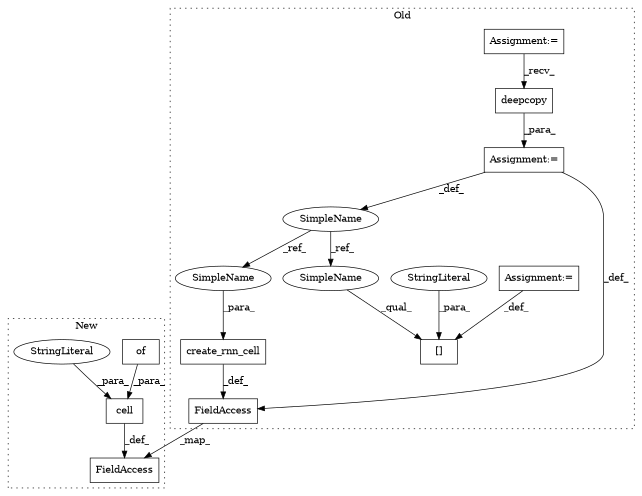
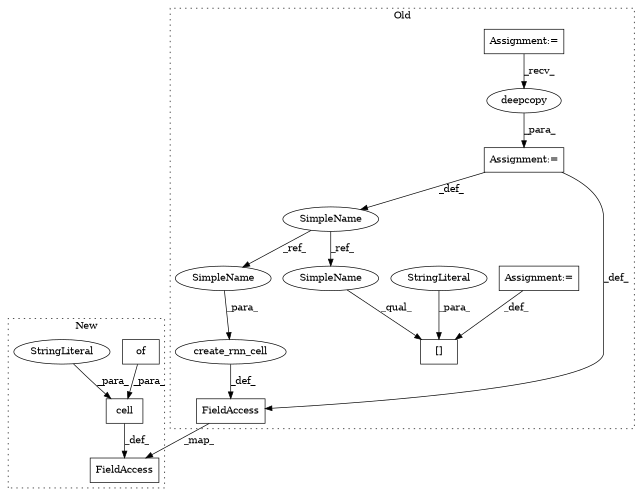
(524, 101) -> (524, 101)
(223, 352) -> (231, 352)
